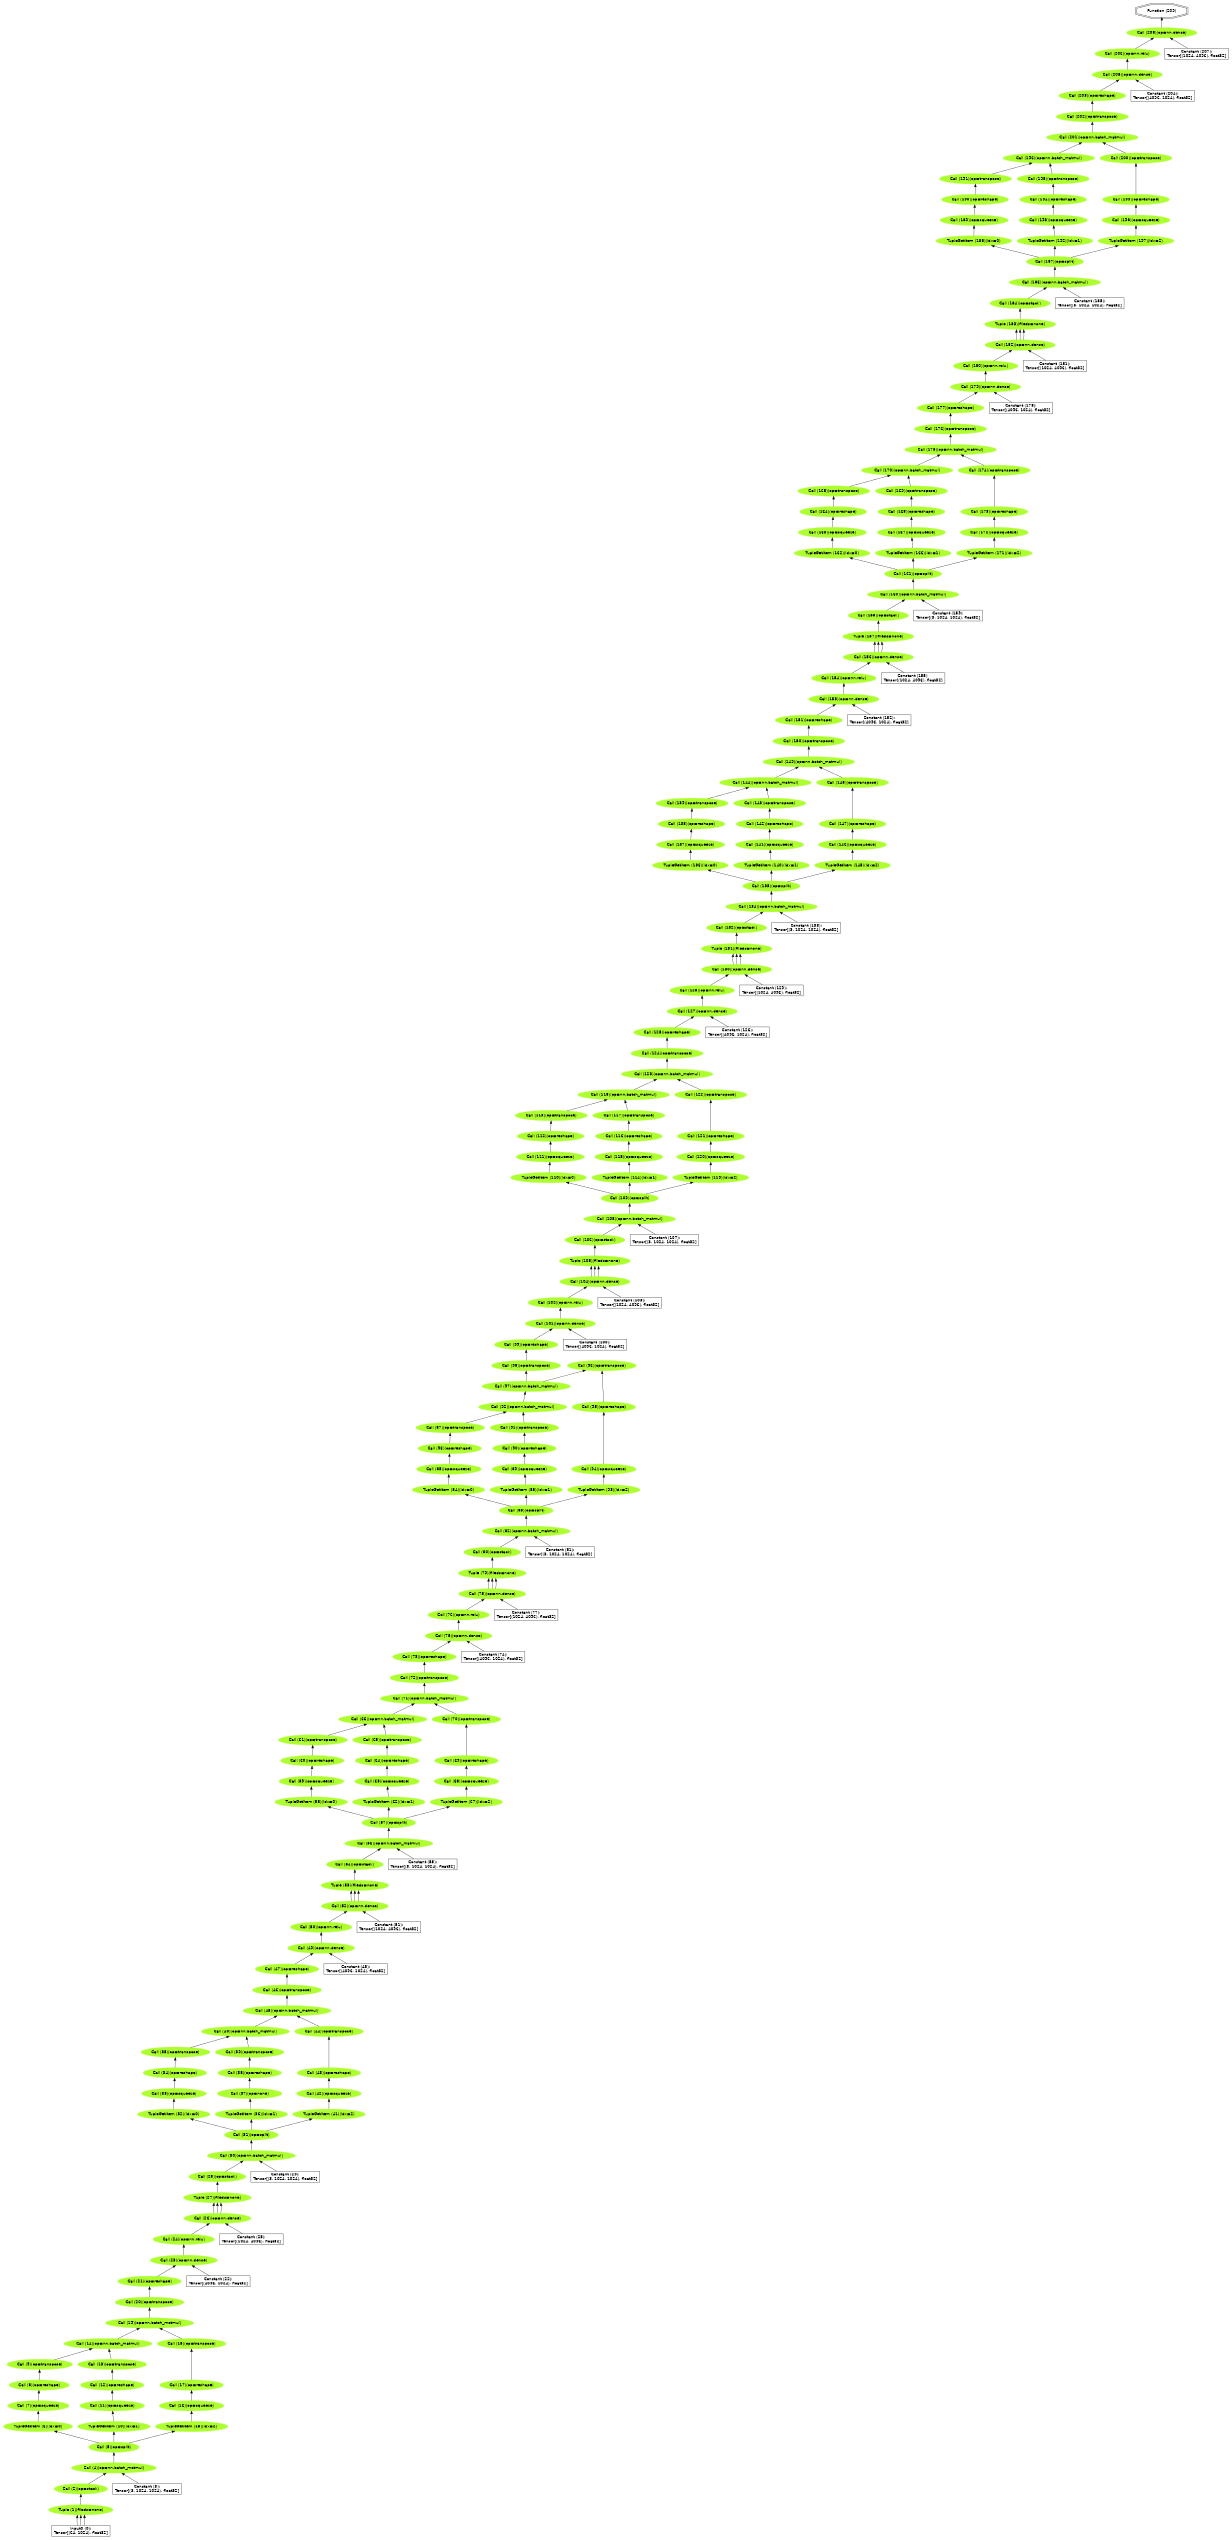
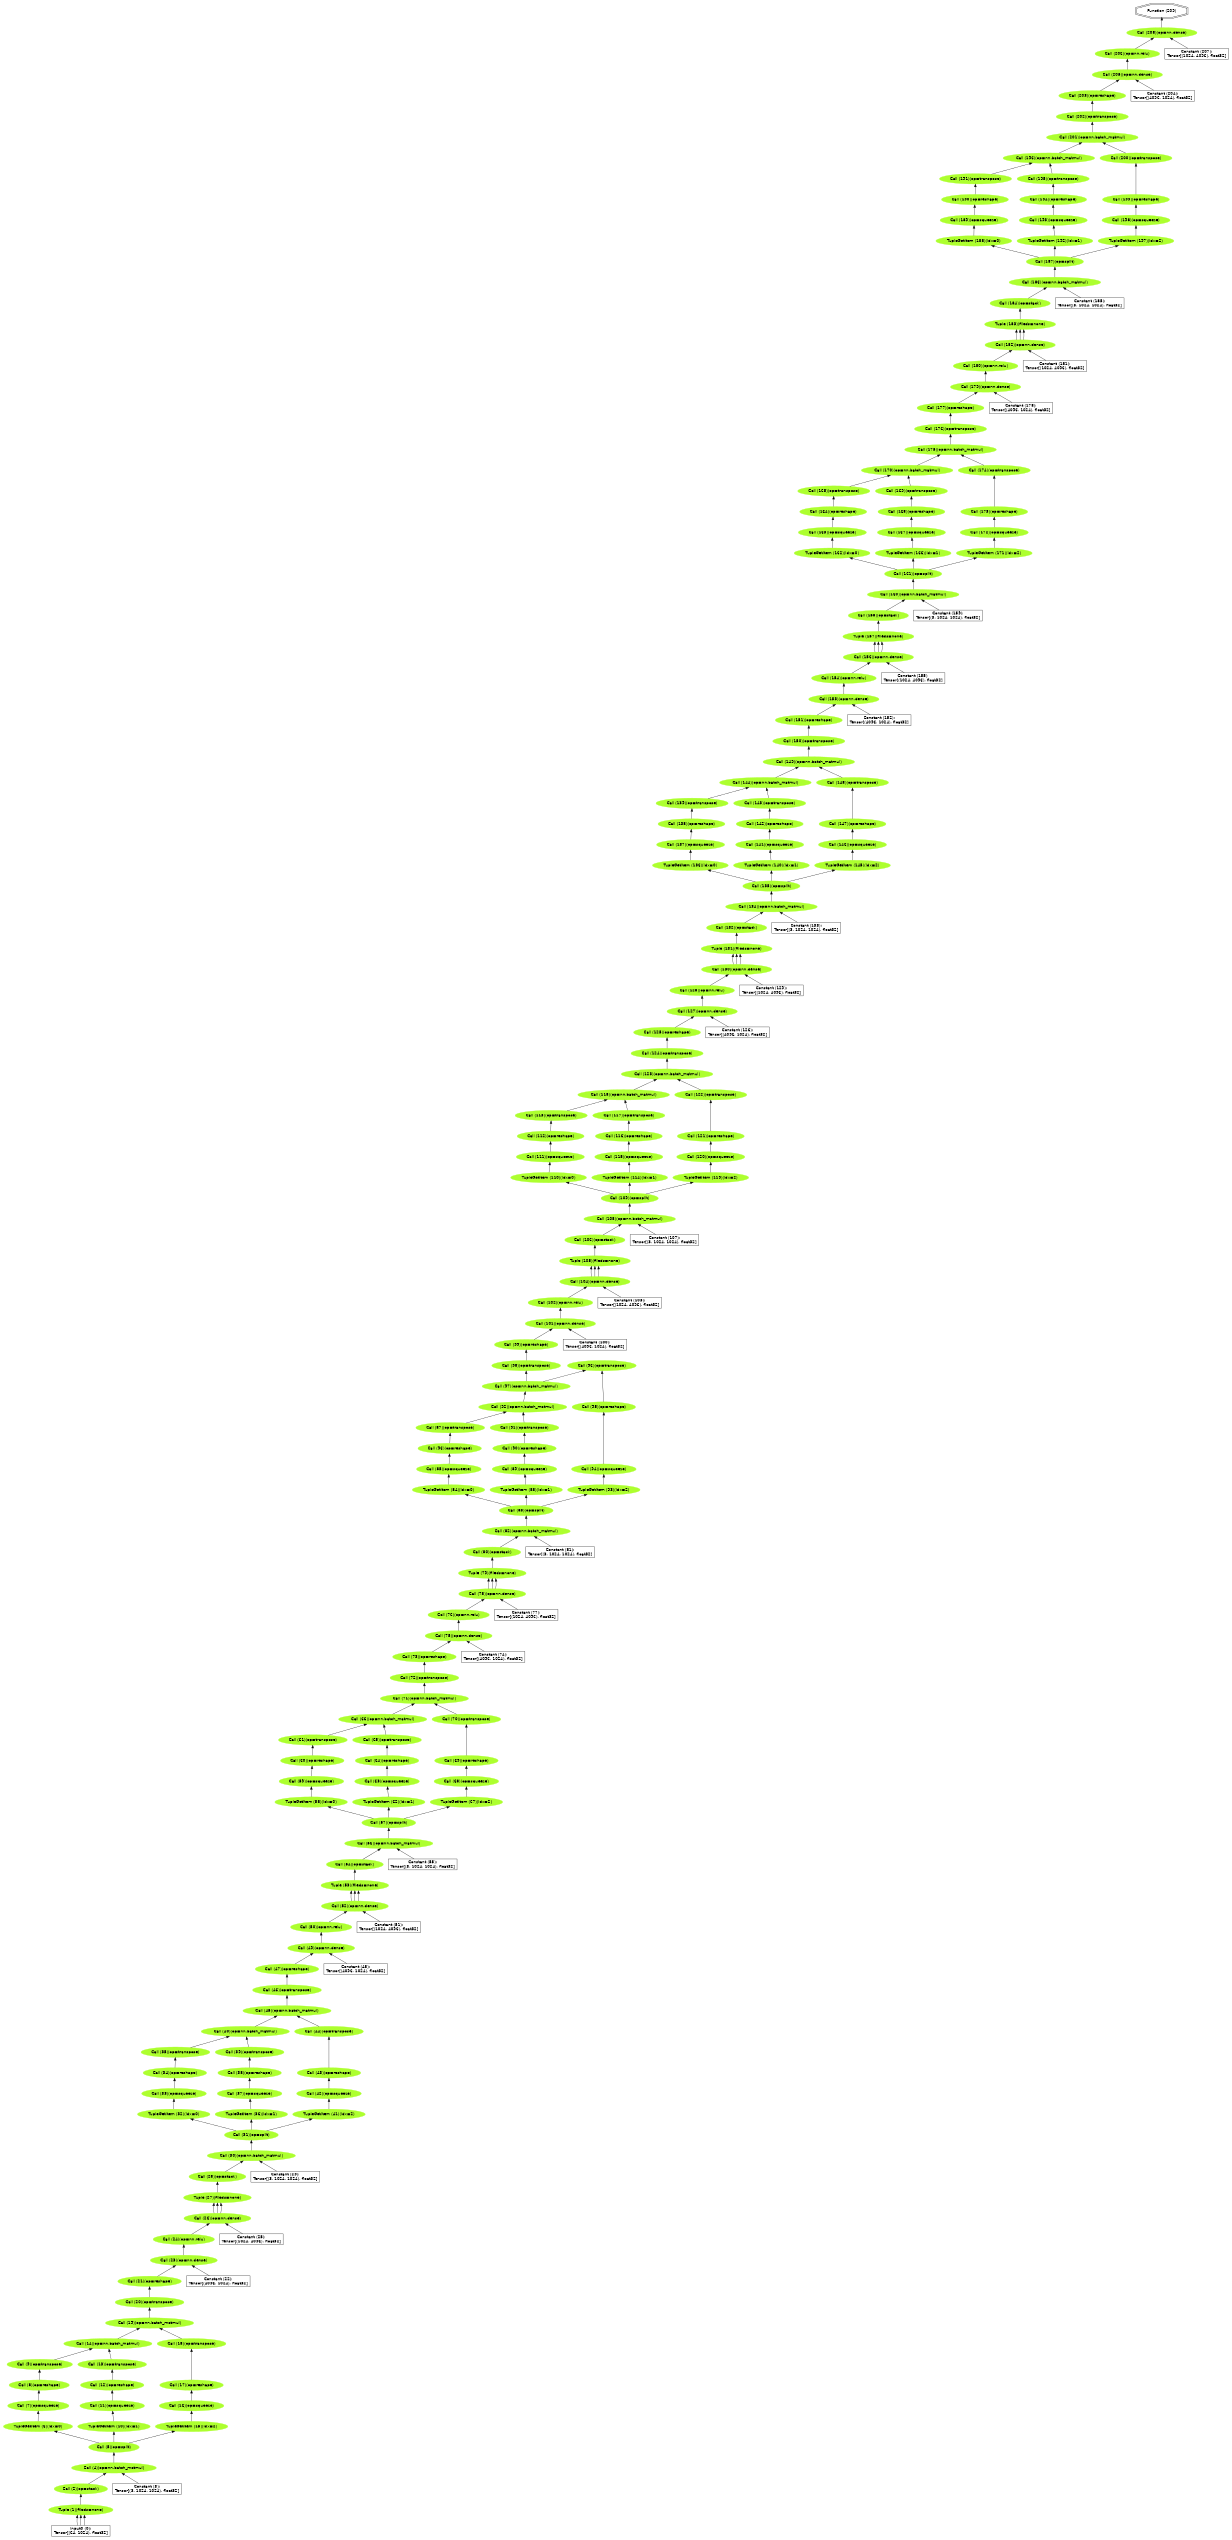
(250, 2094) -> (250, 2094)
